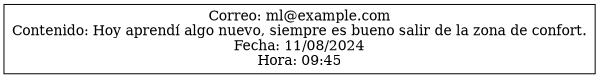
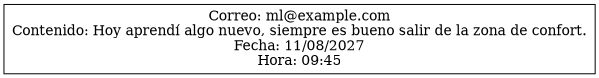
(300, 46) -> (300, 46)
